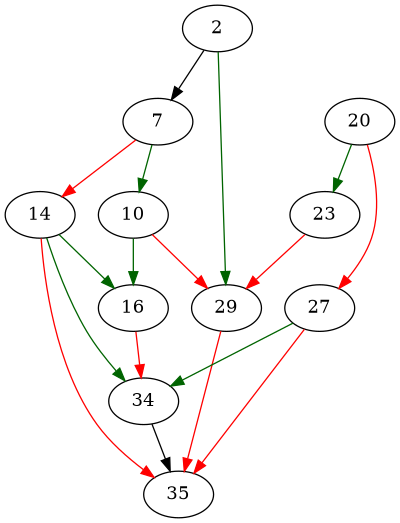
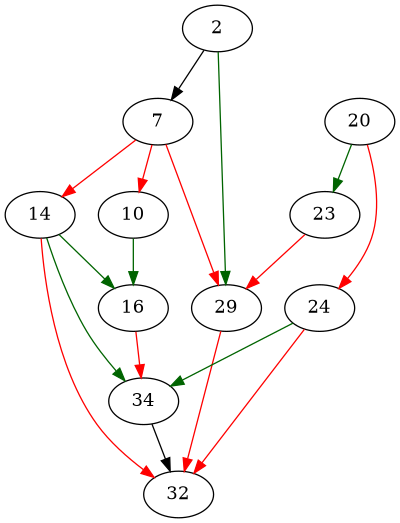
(147, 162) -> (147, 162)
(175, 257) -> (190, 209)
(320, 308) -> (320, 308)
(179, 494) -> (179, 494)
